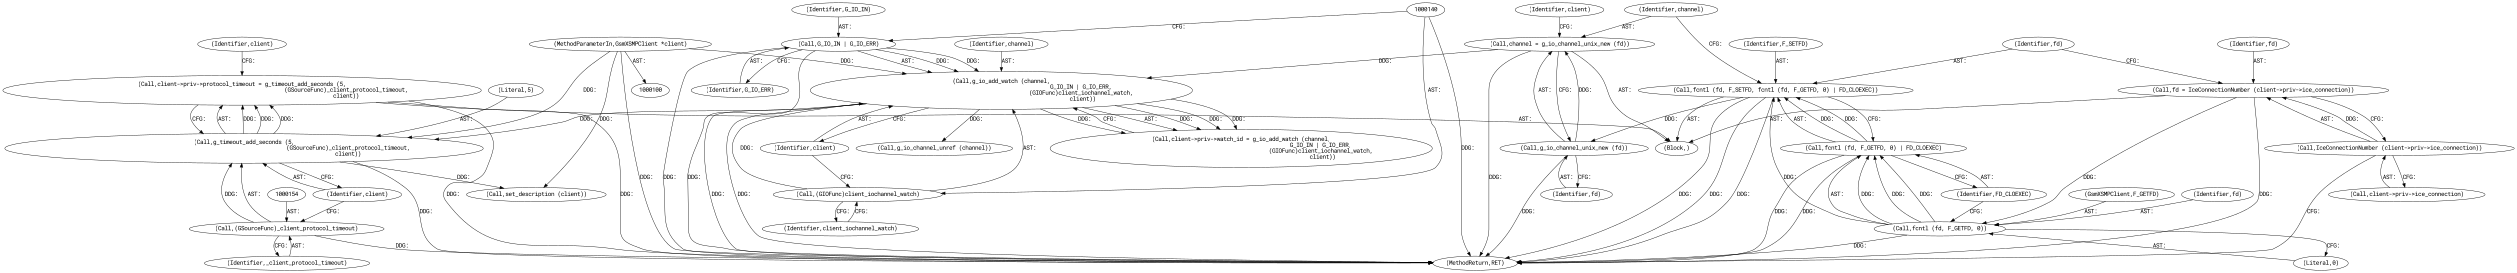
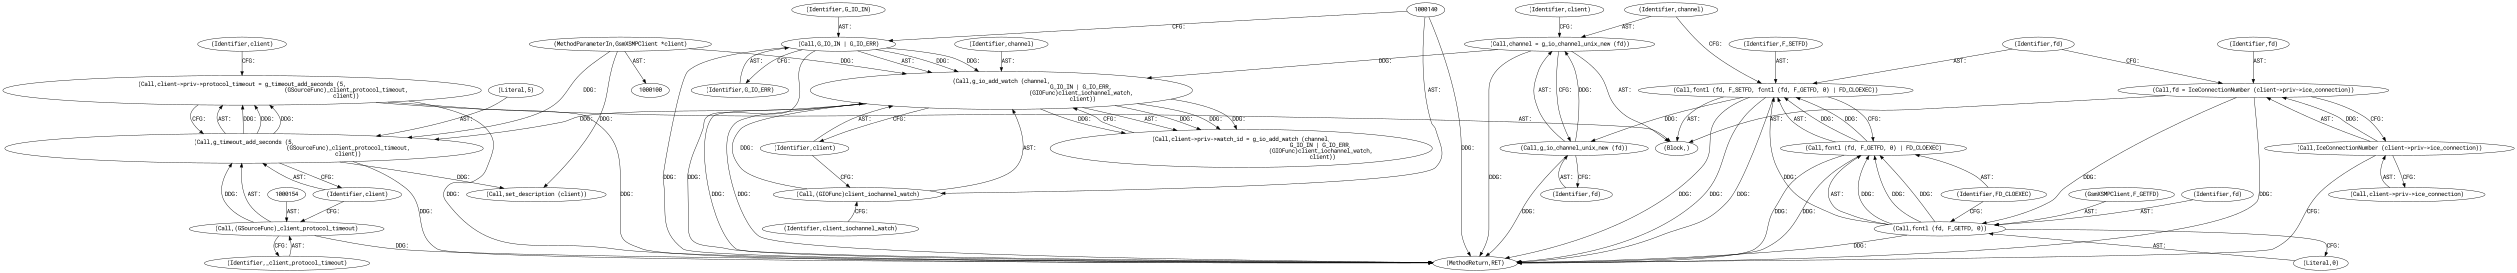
(934, 148) -> none
(1932, 171) -> none
(837, 209) -> none
(947, 258) -> none
